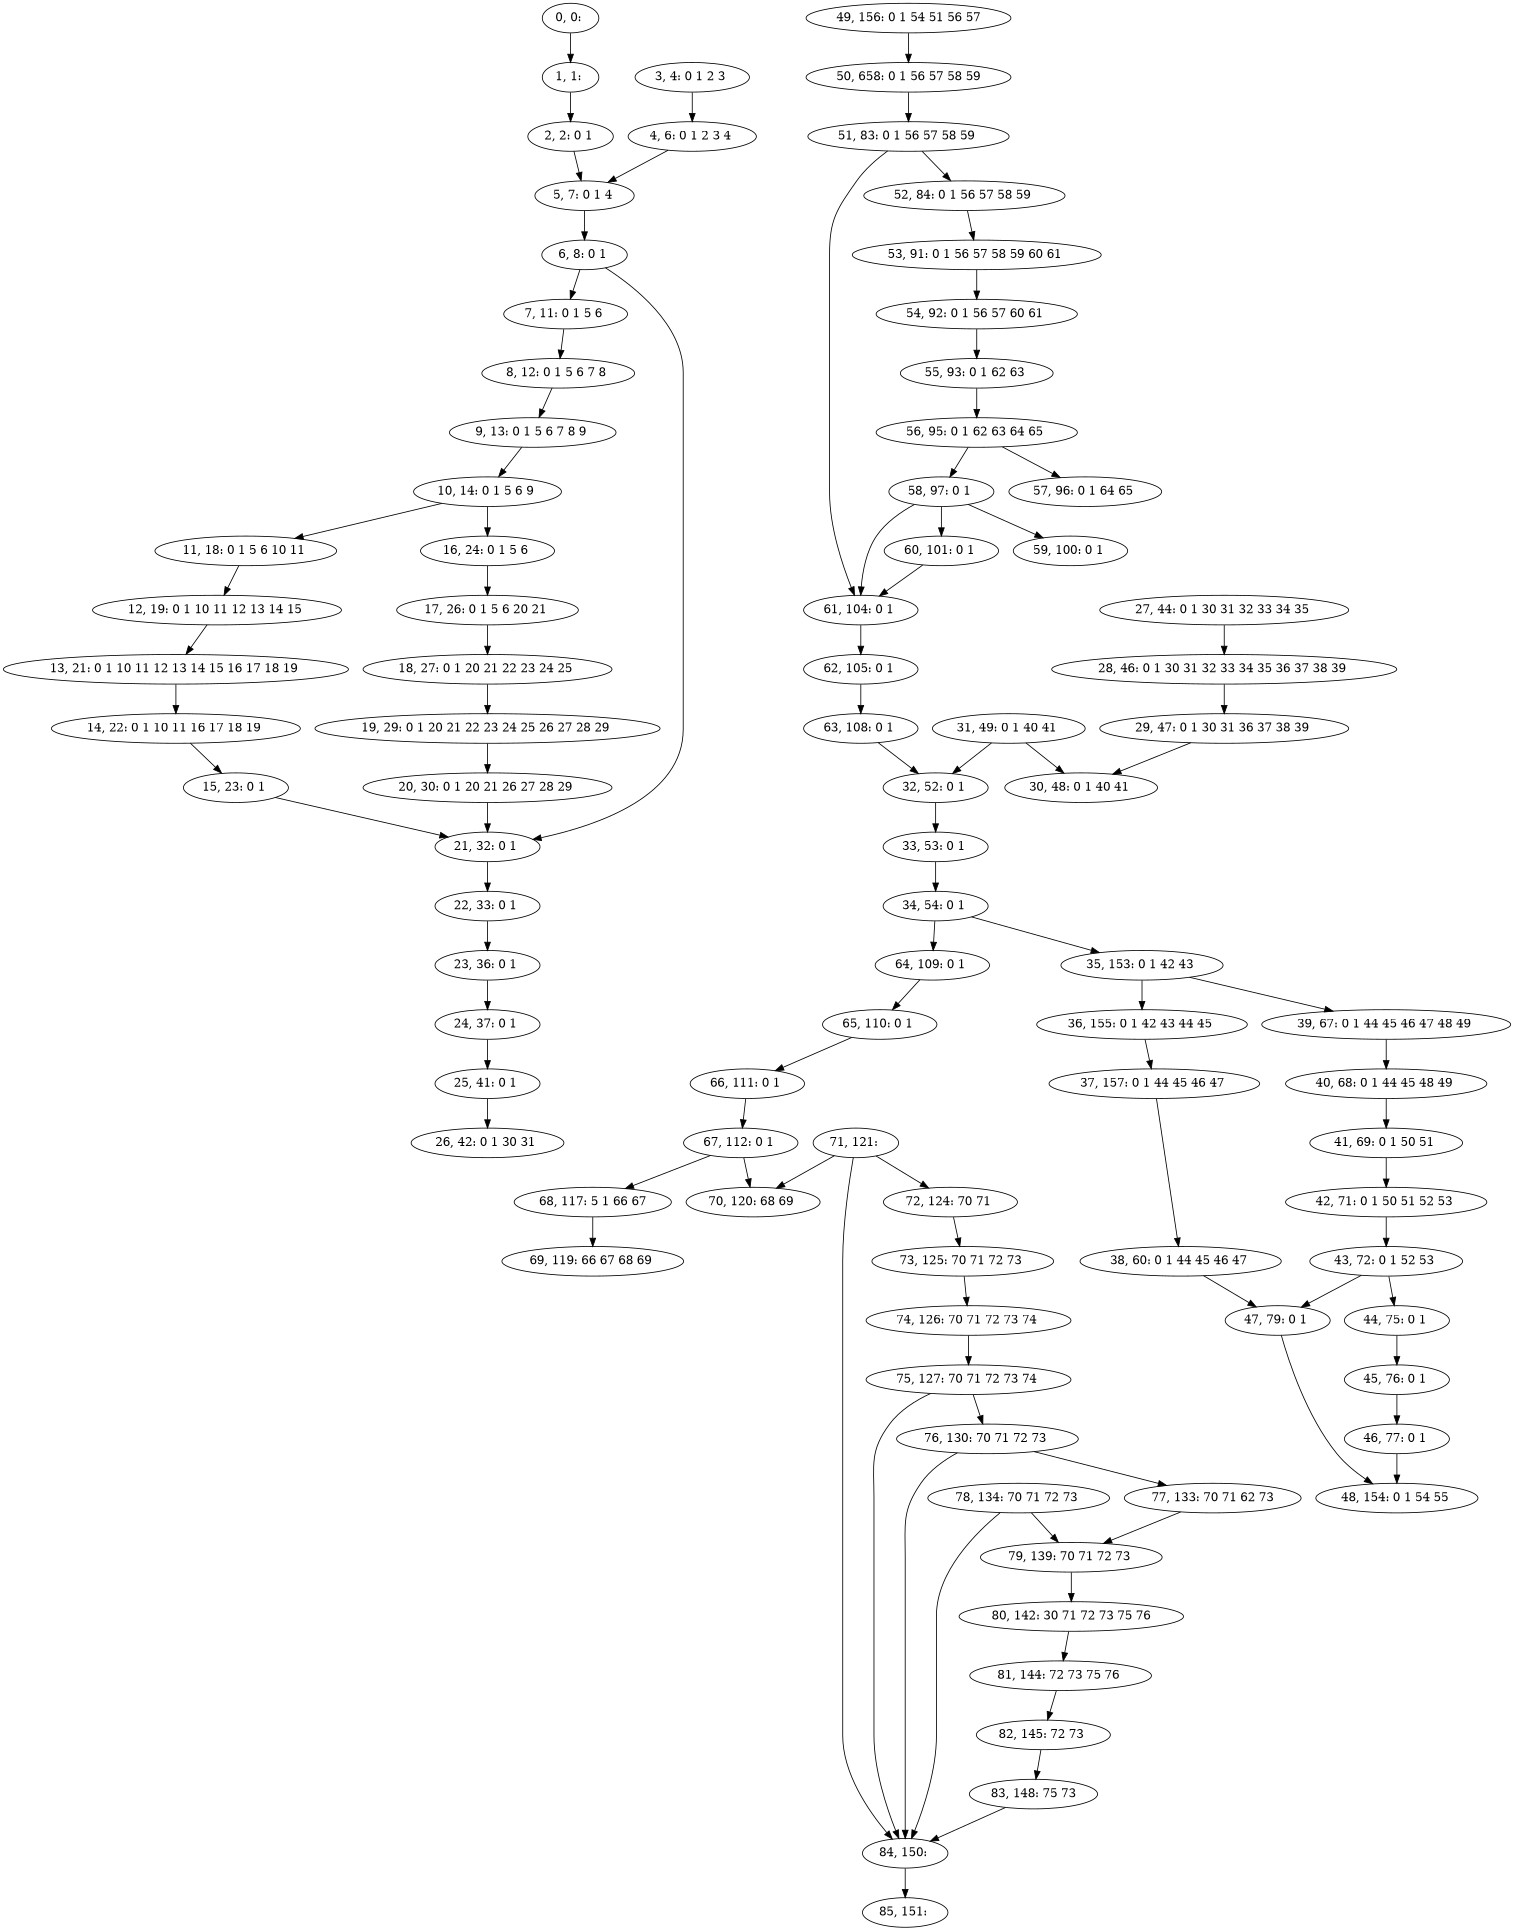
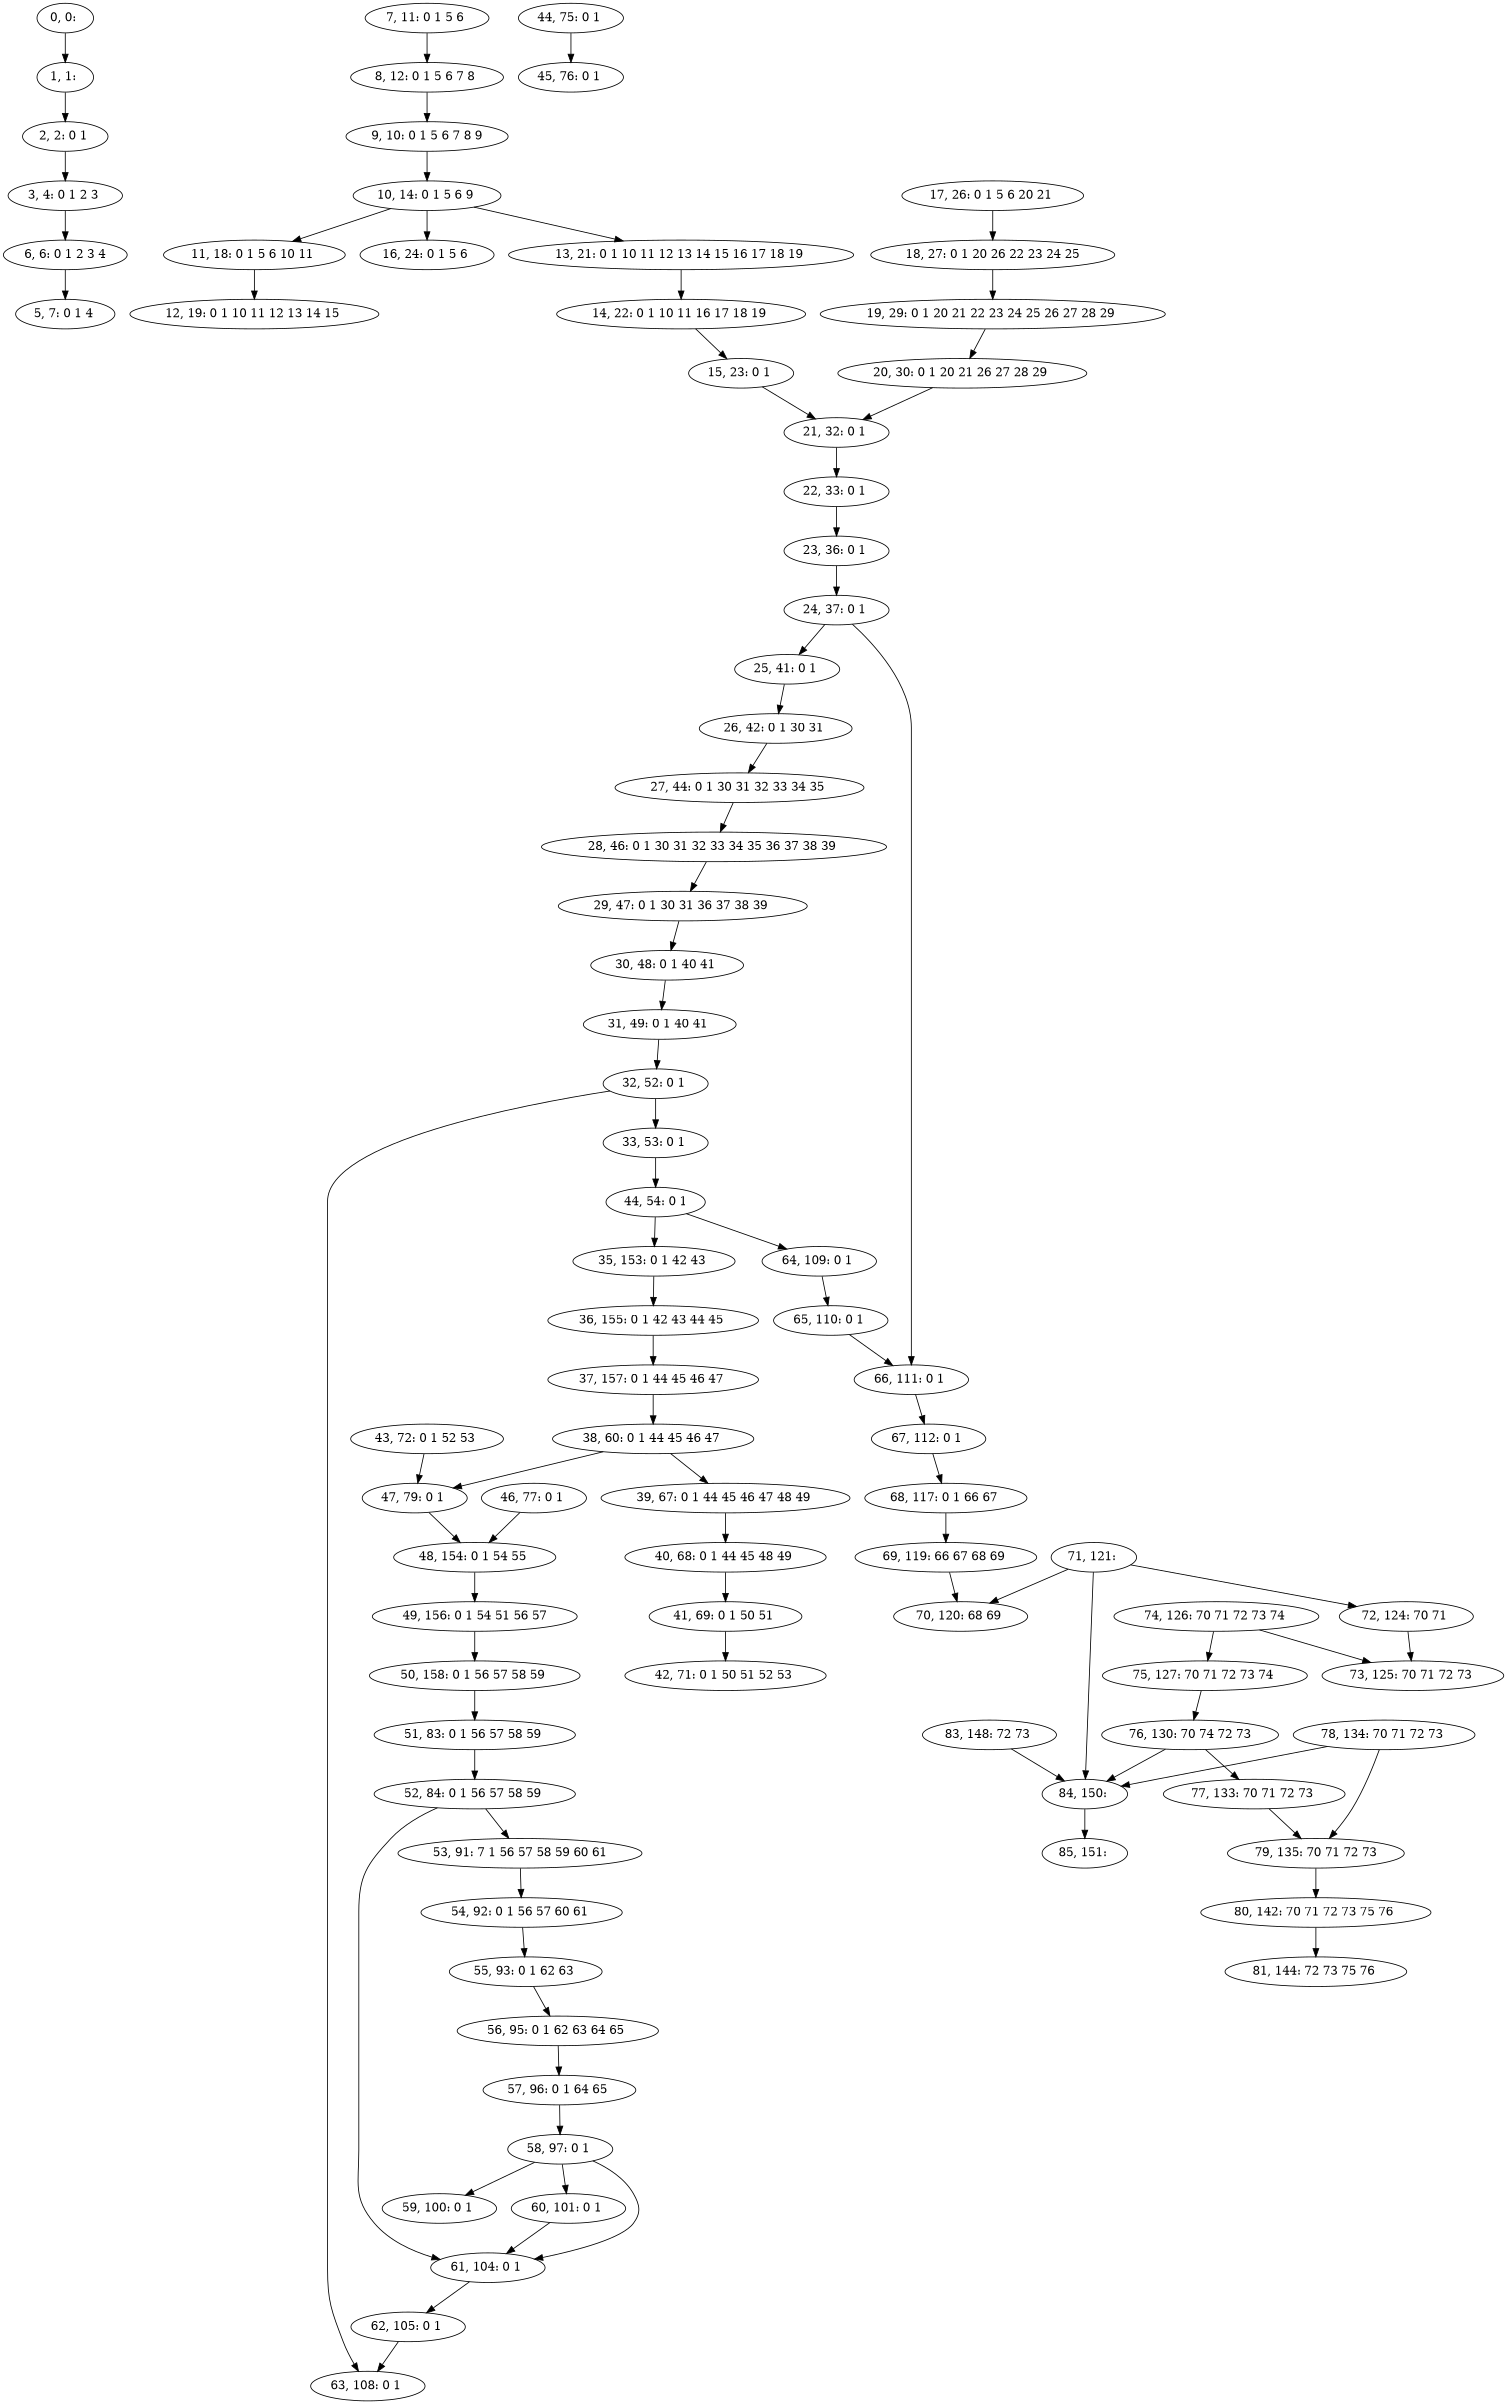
(908, 77) -> (475, 1676)
(692, 136) -> (65, 255)
(577, 162) -> (65, 162)
(585, 255) -> none
(977, 255) -> (520, 1853)
(830, 361) -> (359, 2034)
(533, 432) -> (427, 136)
(961, 459) -> (560, 2116)
(488, 576) -> none
(199, 636) -> (544, 223)
(488, 669) -> (993, 255)
none -> (760, 754)
(1042, 755) -> (664, 991)
(895, 756) -> (328, 1628)
(936, 906) -> (656, 1202)
none -> (911, 981)
(1257, 993) -> (686, 1466)
(746, 1168) -> (952, 1583)
(593, 1202) -> (946, 1498)
(1386, 1228) -> none
(965, 1287) -> (1311, 1645)
(1391, 1287) -> none
(1397, 1405) -> none
(987, 1439) -> (1190, 1735)
(1213, 1498) -> (1254, 1794)
(1071, 1557) -> (1316, 1853)
none -> (475, 1583)
(874, 1601) -> none
(1071, 1616) -> (1316, 1912)
(1043, 1735) -> none
(1033, 1794) -> (989, 1735)
